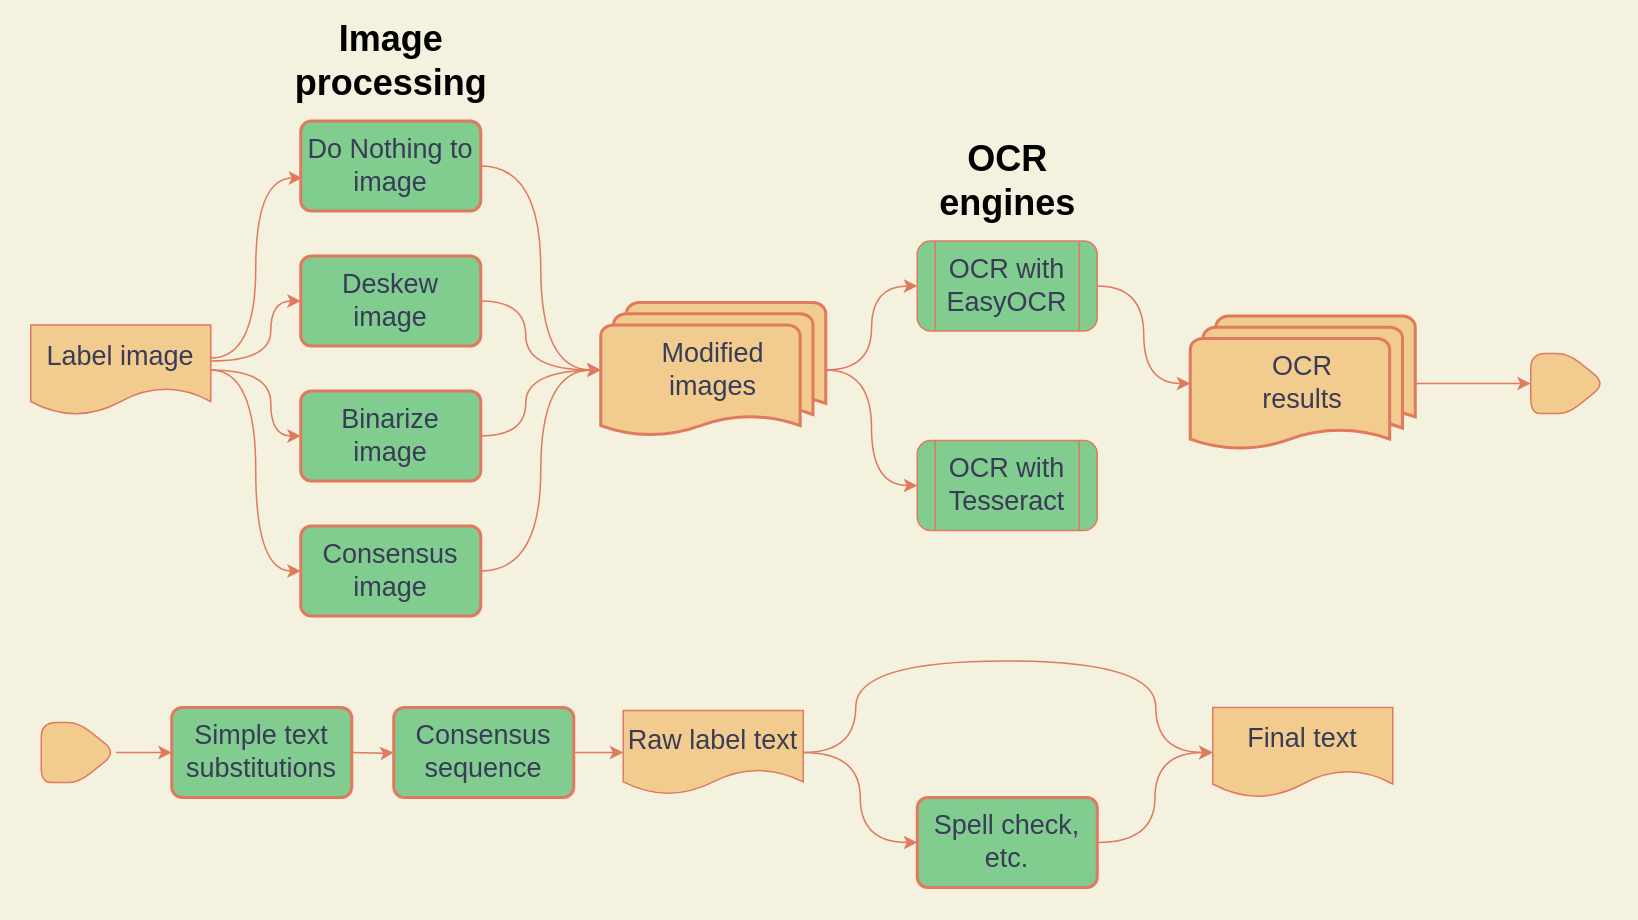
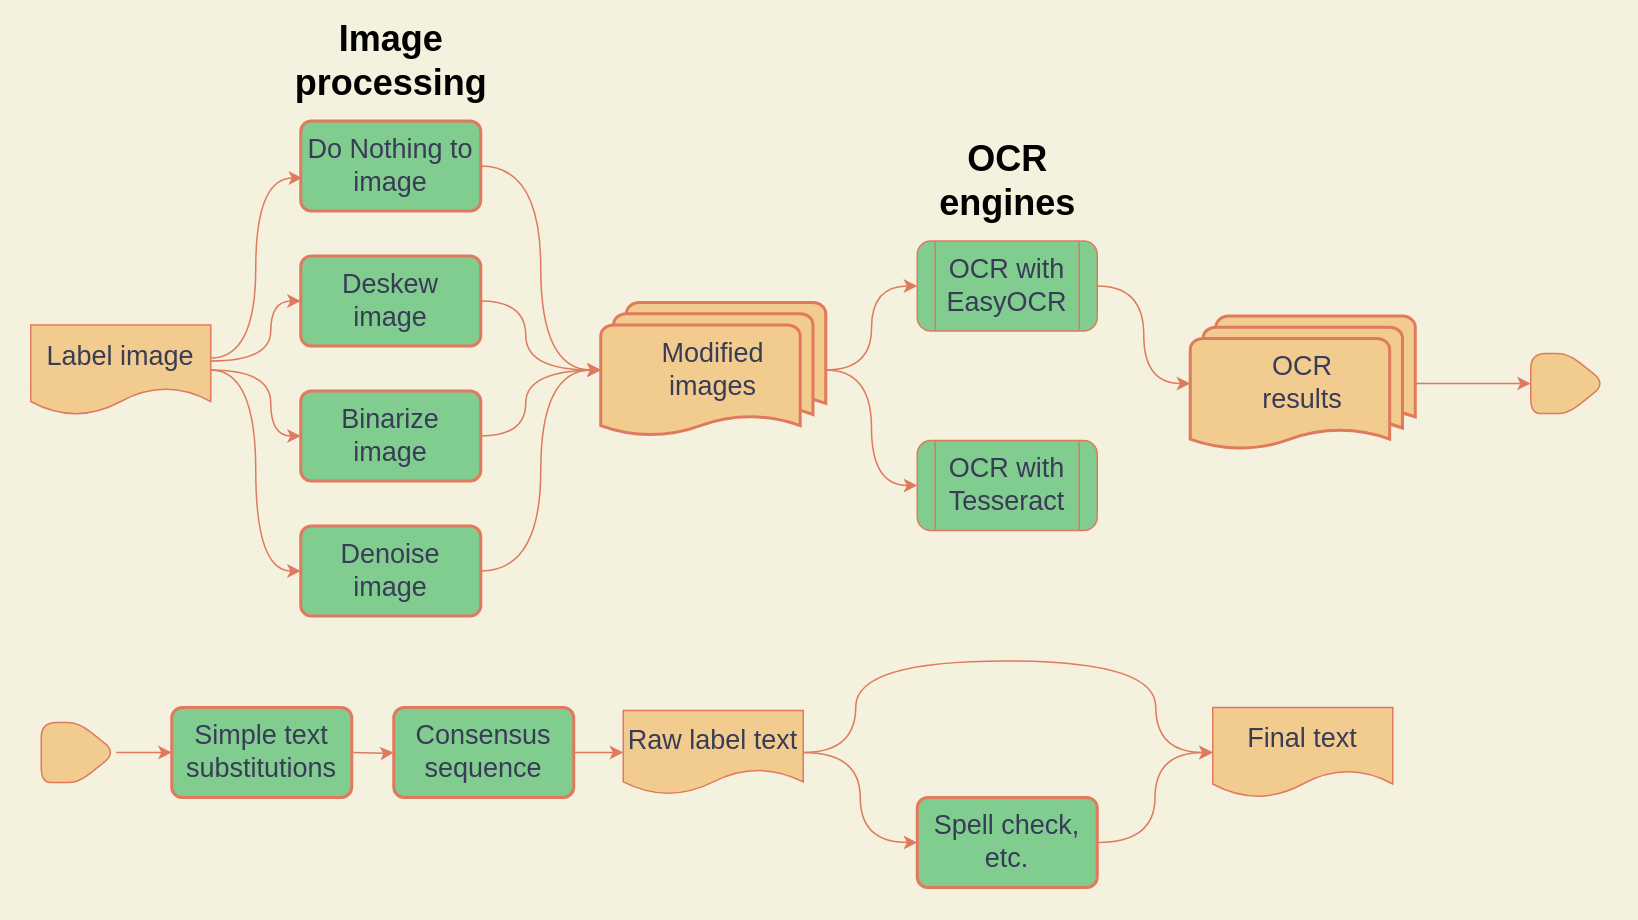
(391, 571) -> (391, 571)
